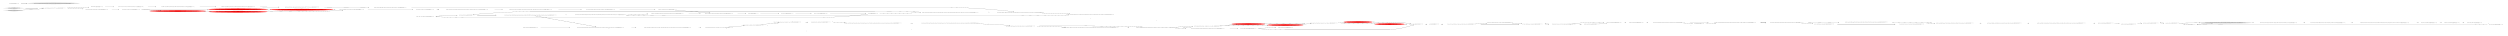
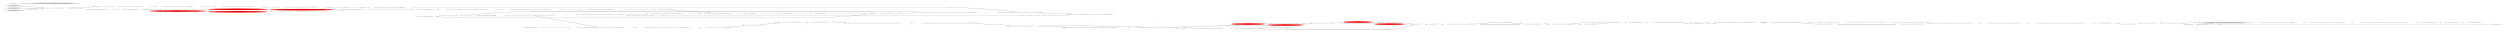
none -> (14, 6)
